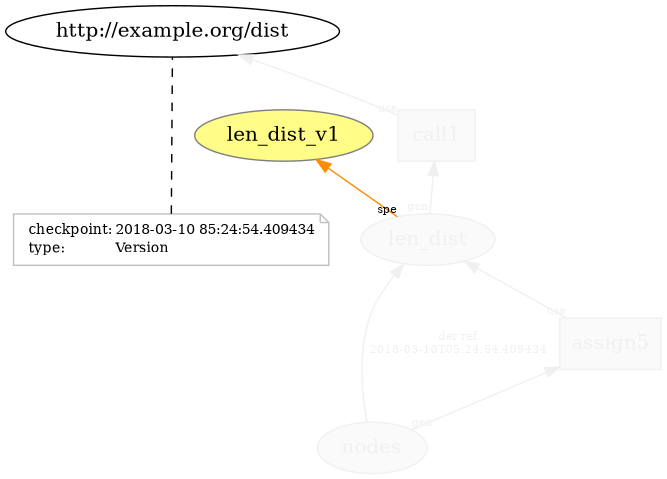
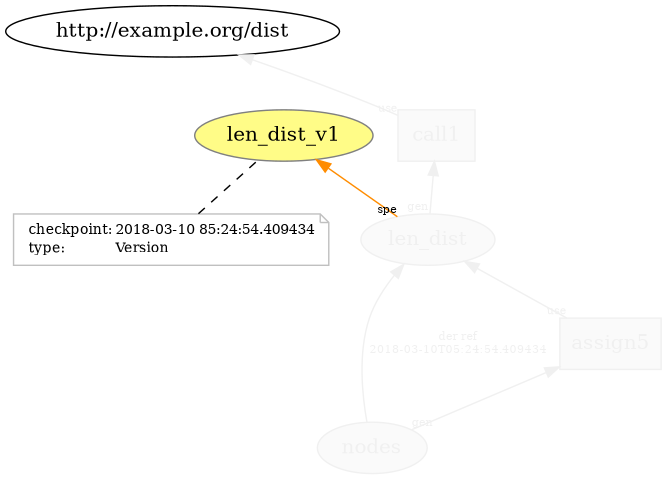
(172, 135) -> (228, 187)
